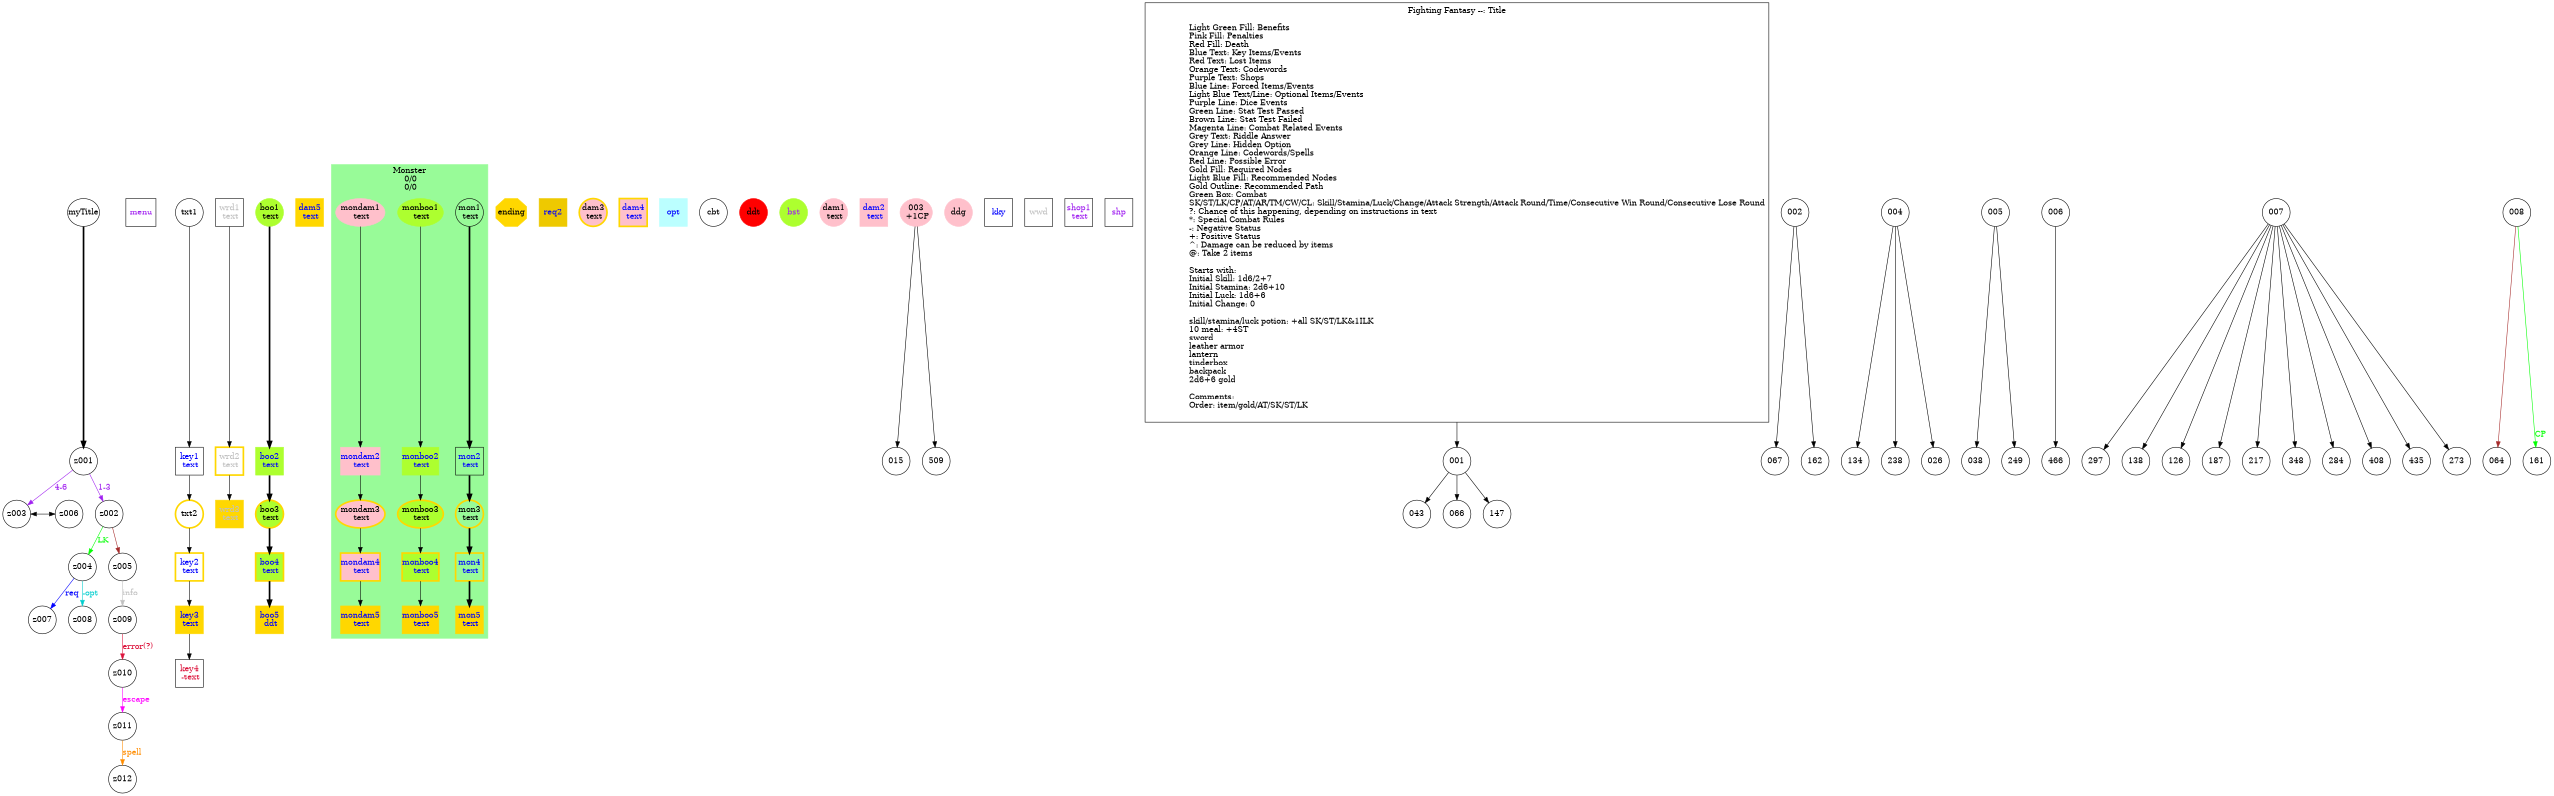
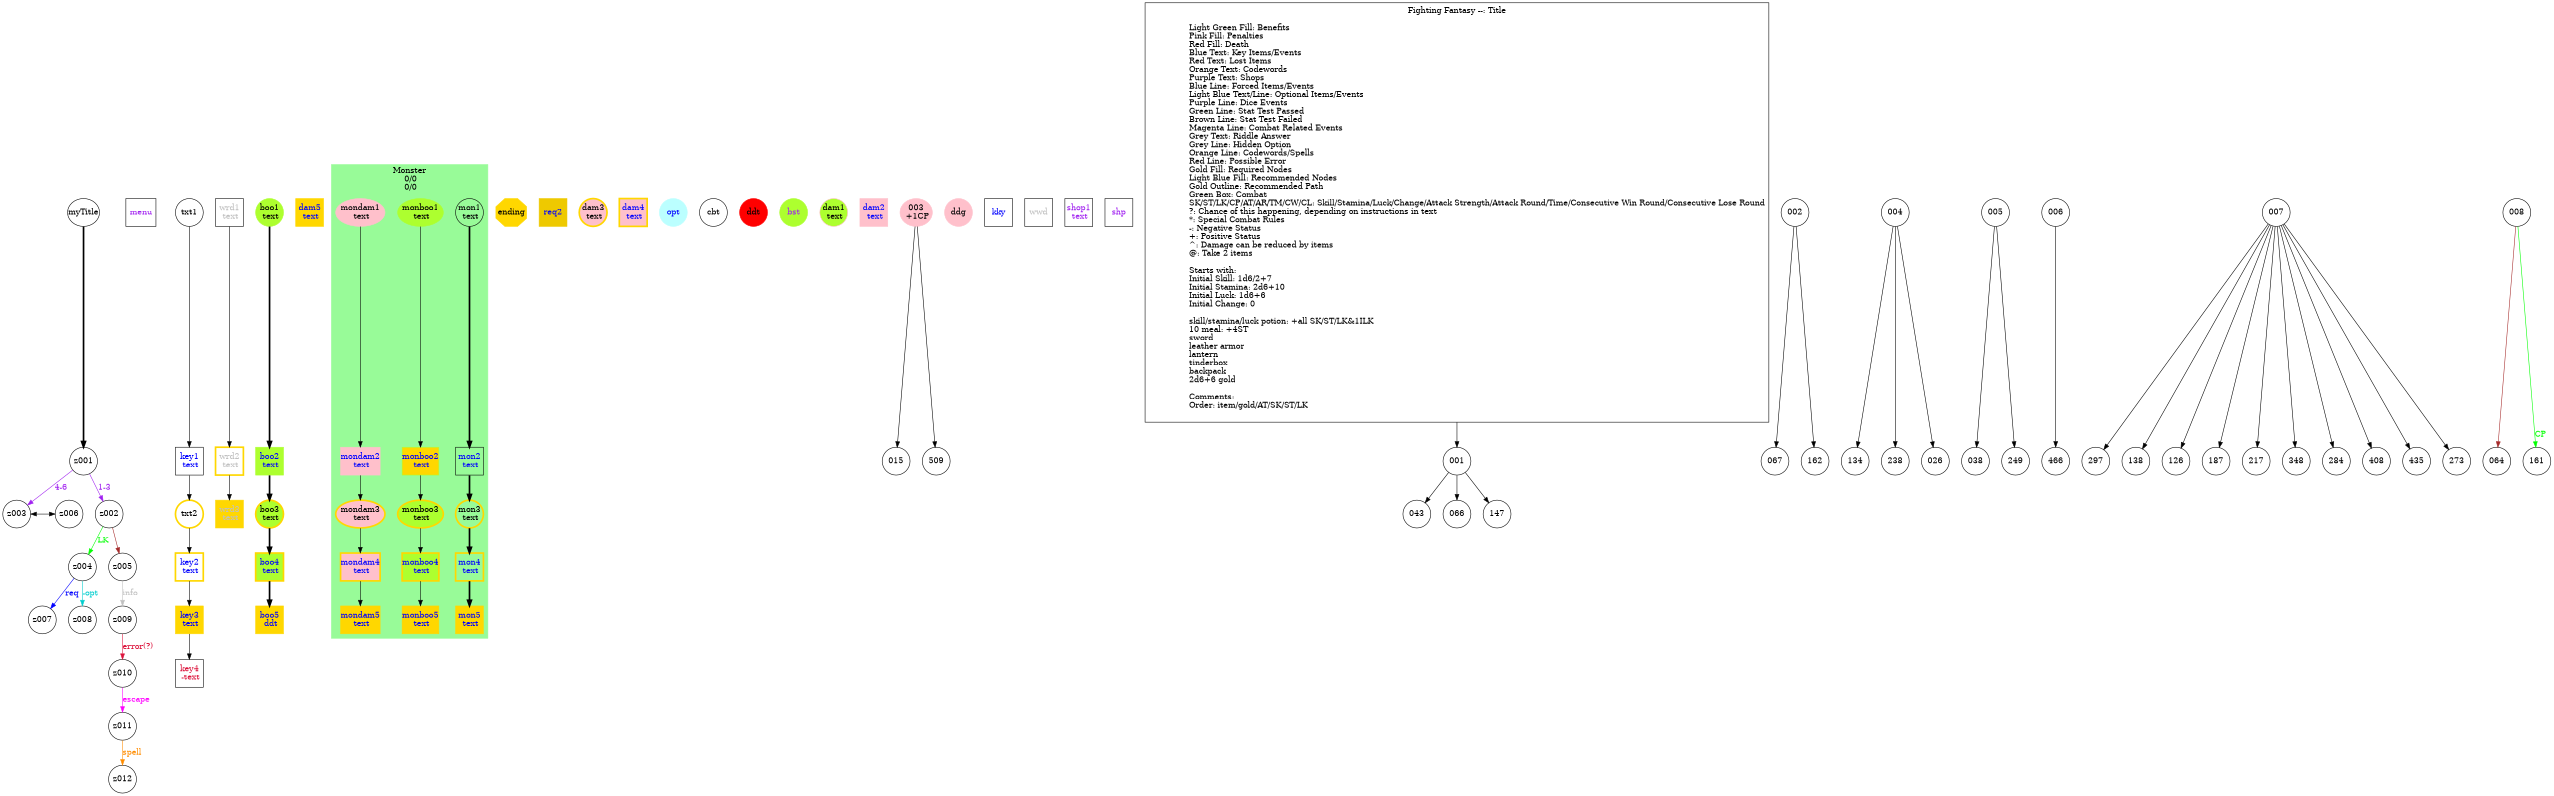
(673, 212) -> (673, 212)
(834, 212) -> (834, 212)
(420, 461) -> (420, 461)
